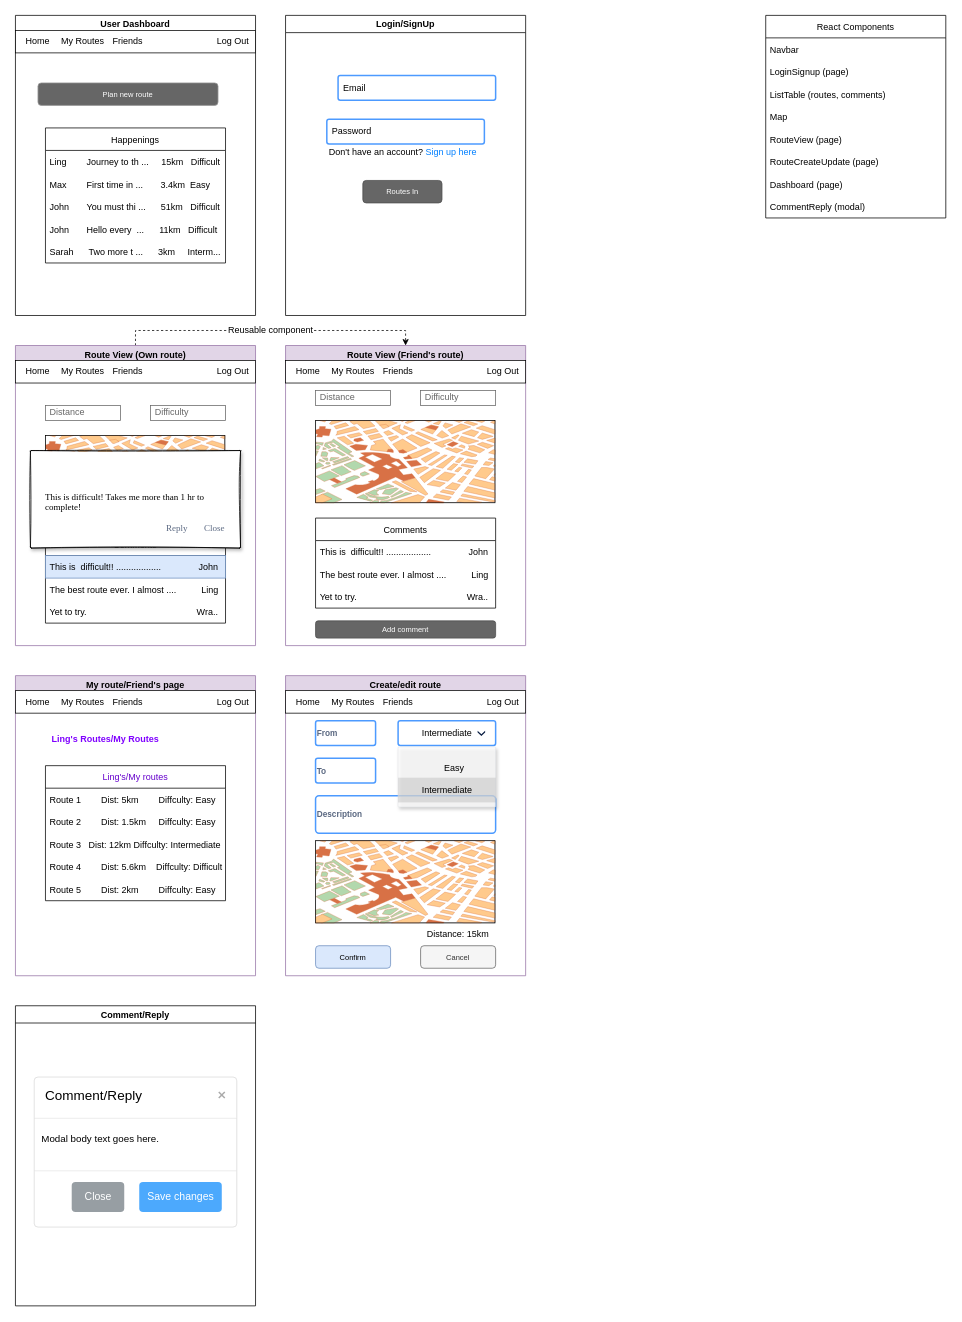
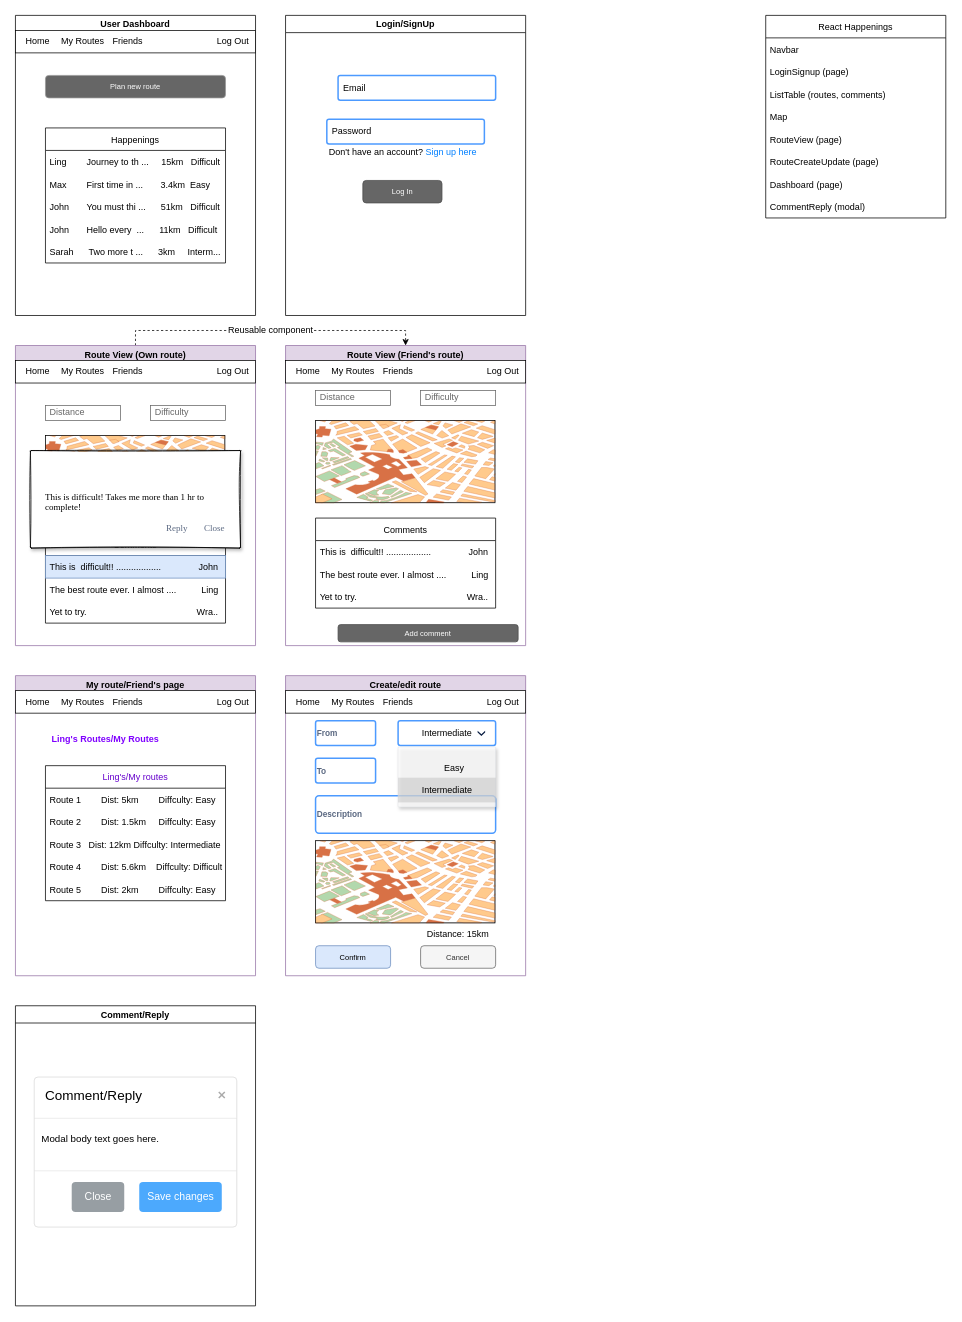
(855, 27) -> (855, 27)
(128, 94) -> (135, 87)
(402, 192) -> (402, 192)
(405, 629) -> (428, 633)
